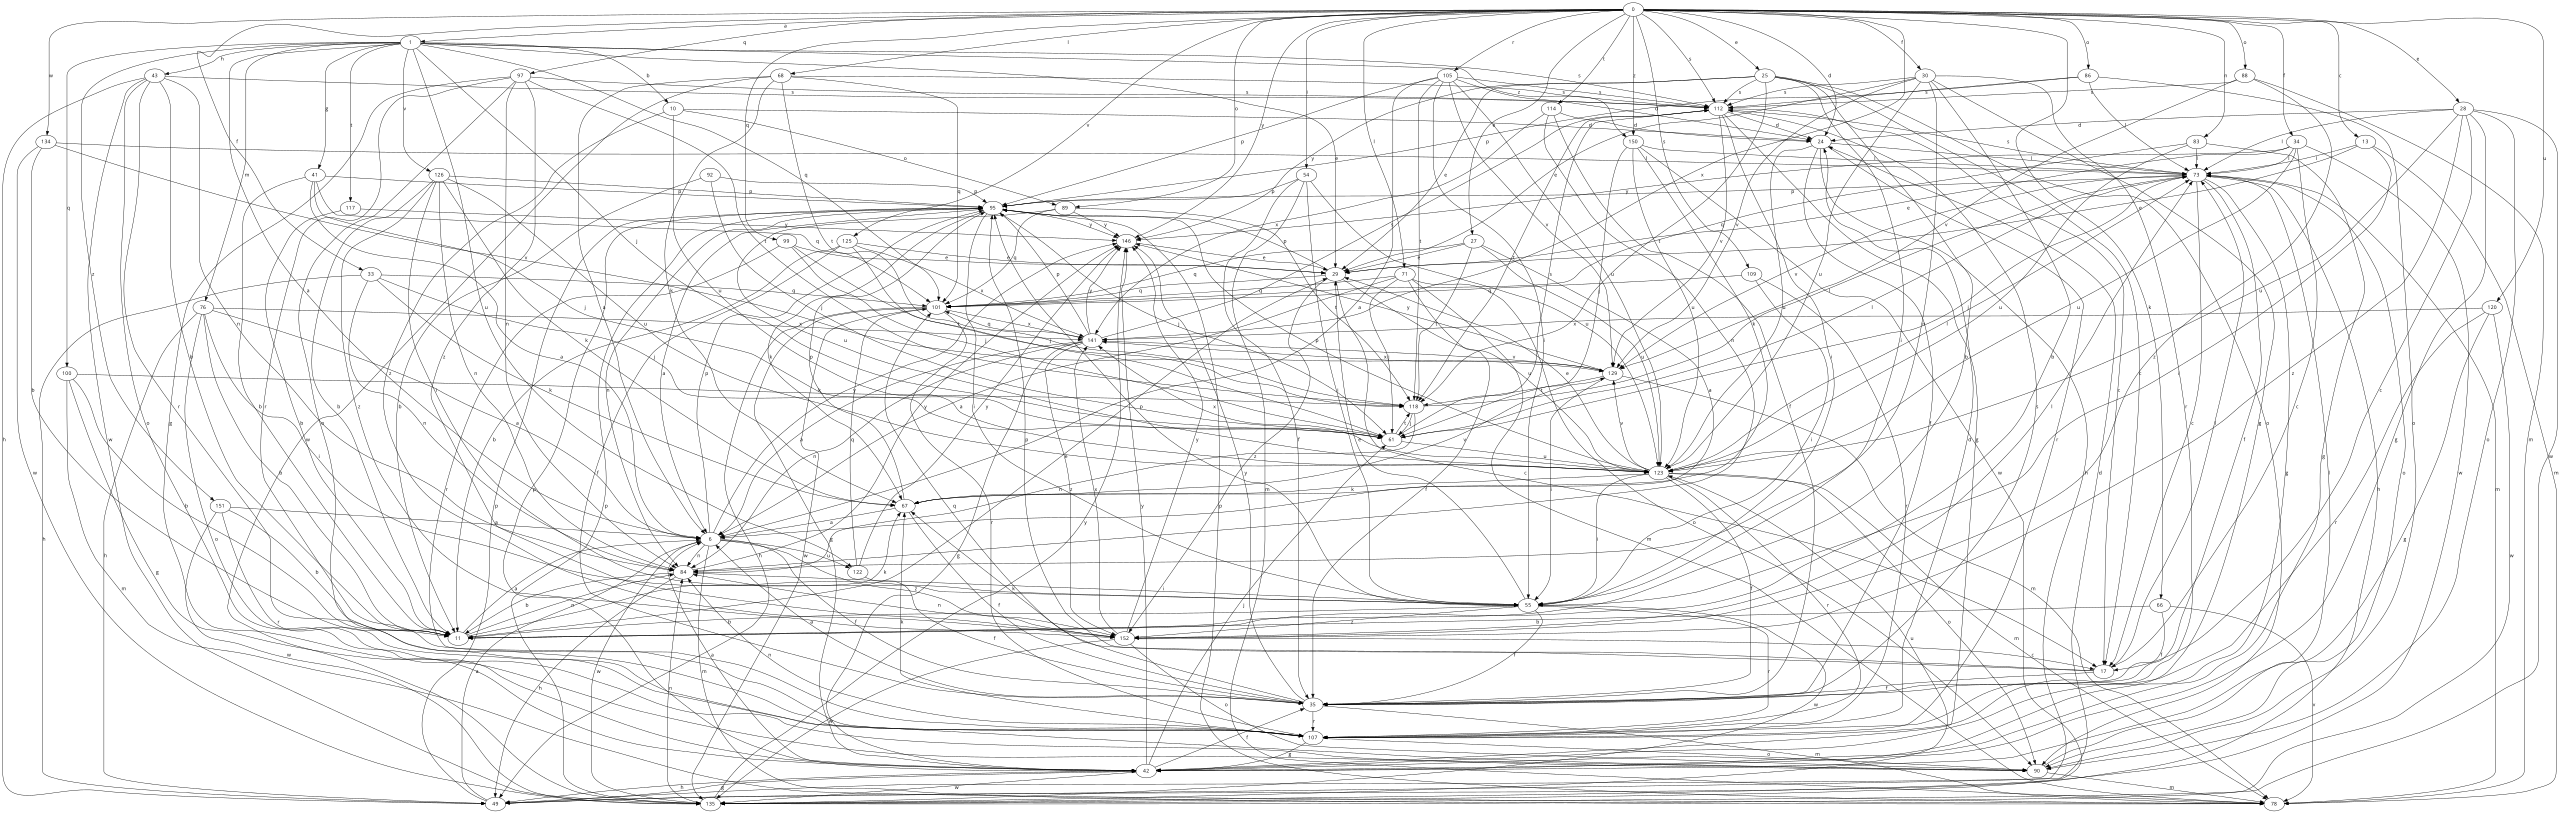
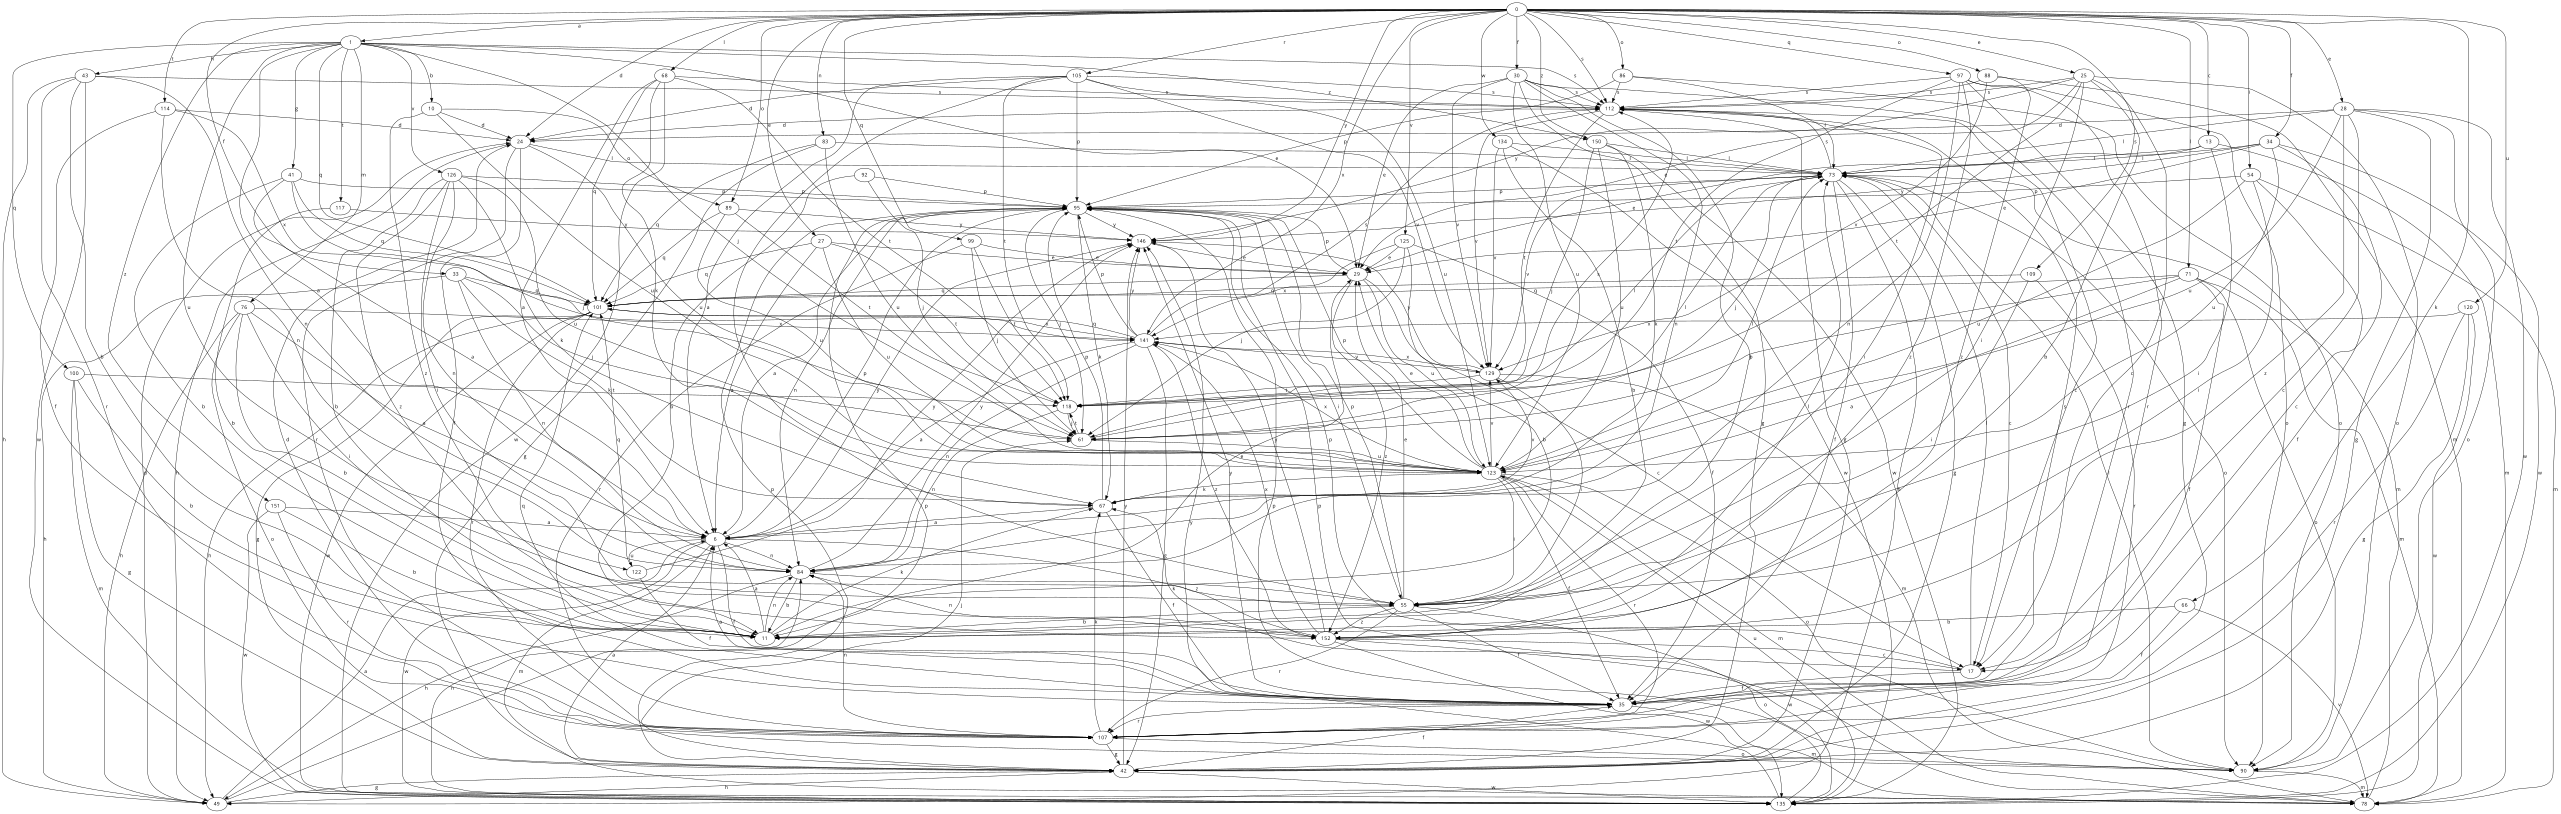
(820, 390) -> (614, 390)
(837, 748) -> none
